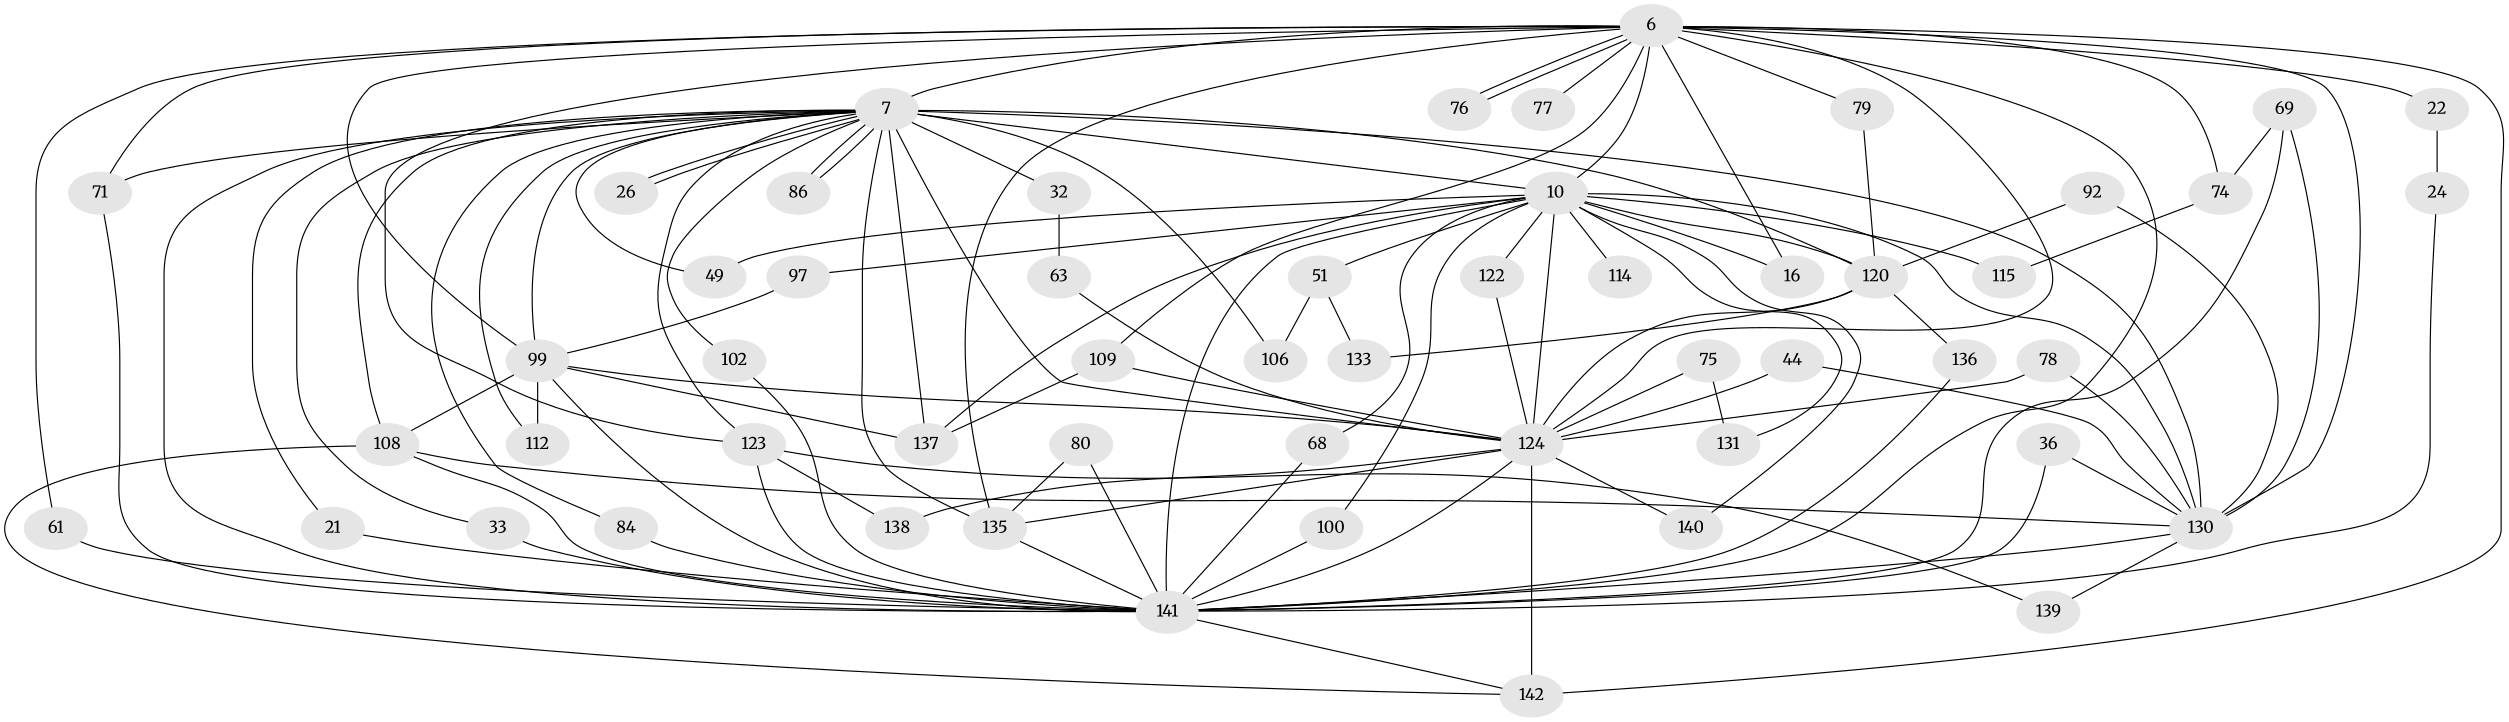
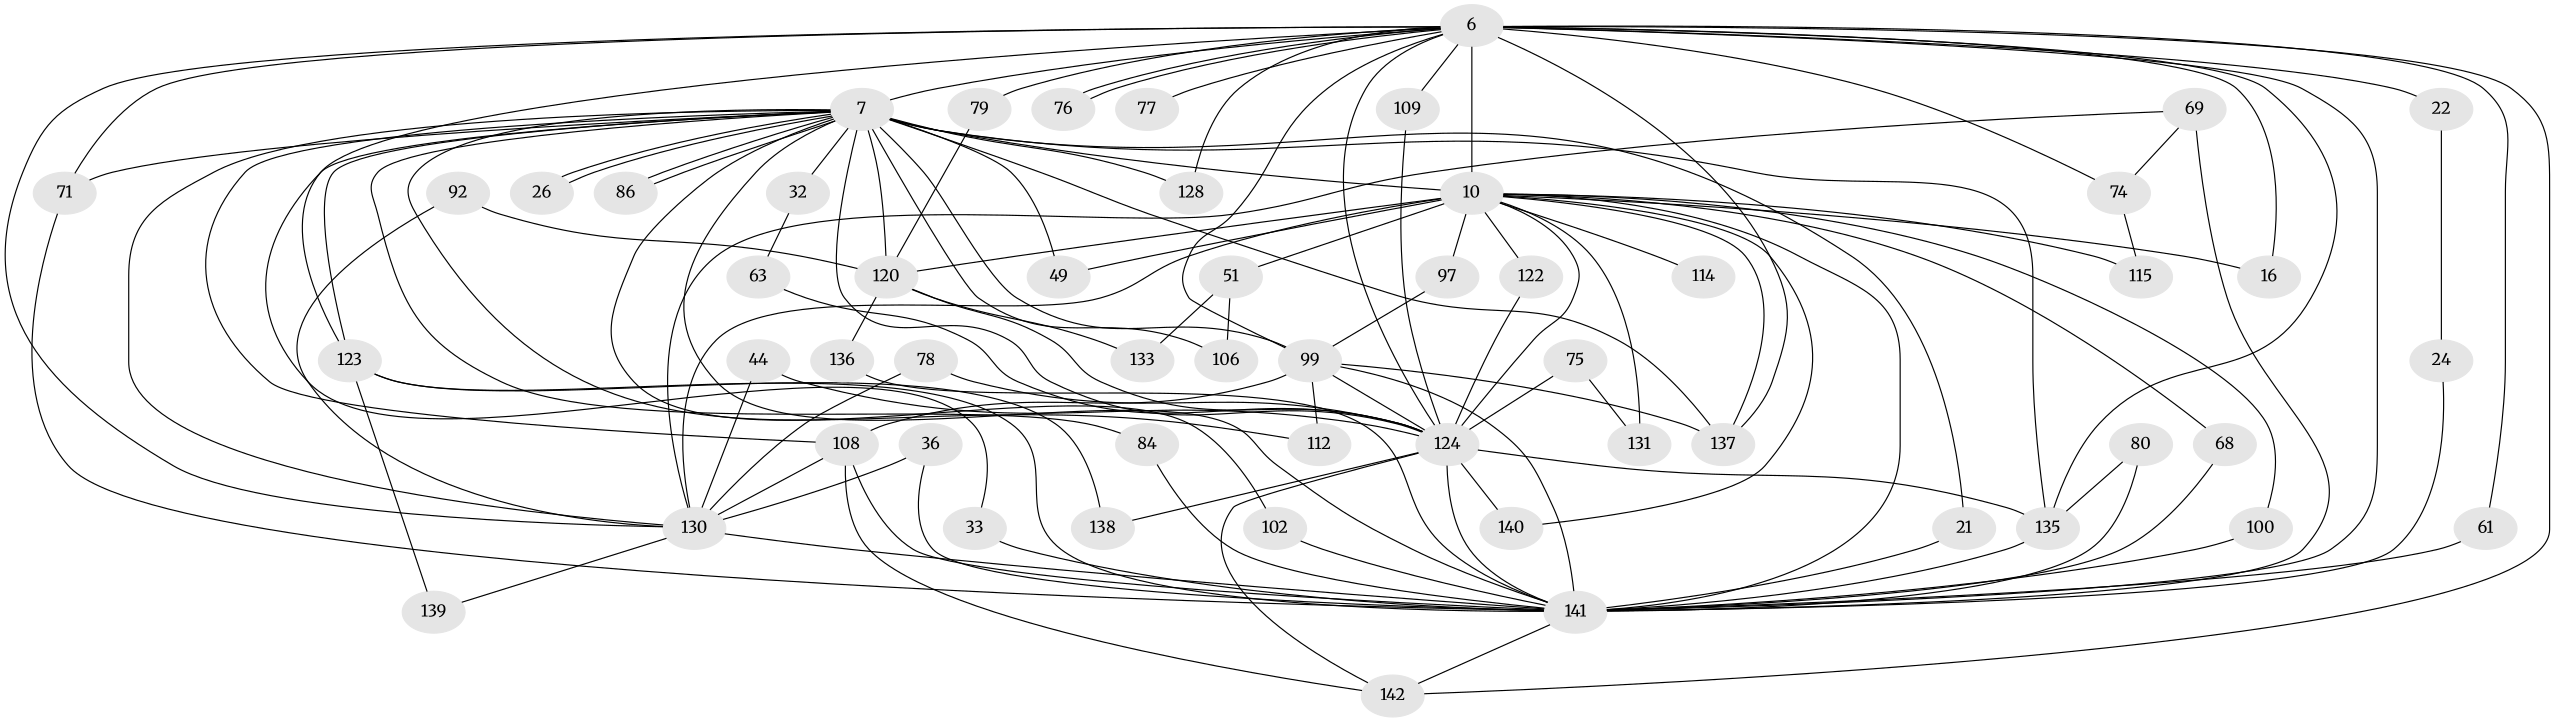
none -> (1191, 193)
(1031, 395) -> (1661, 133)
